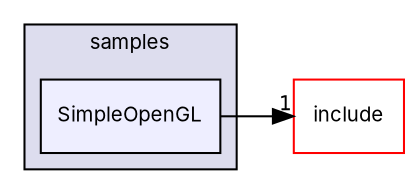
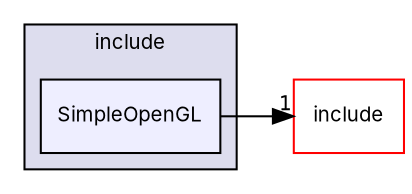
(131, 44) -> (131, 44)
